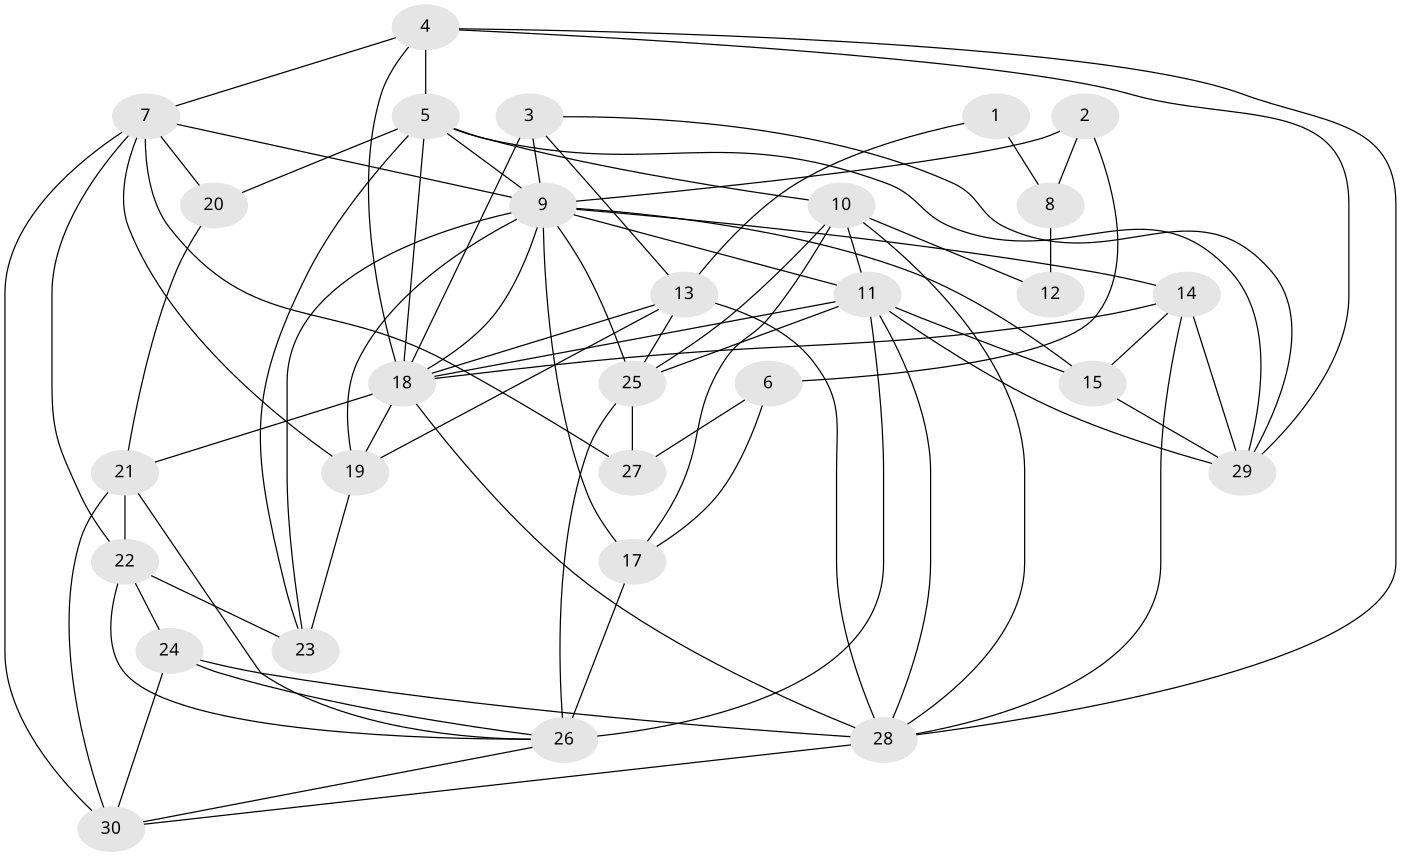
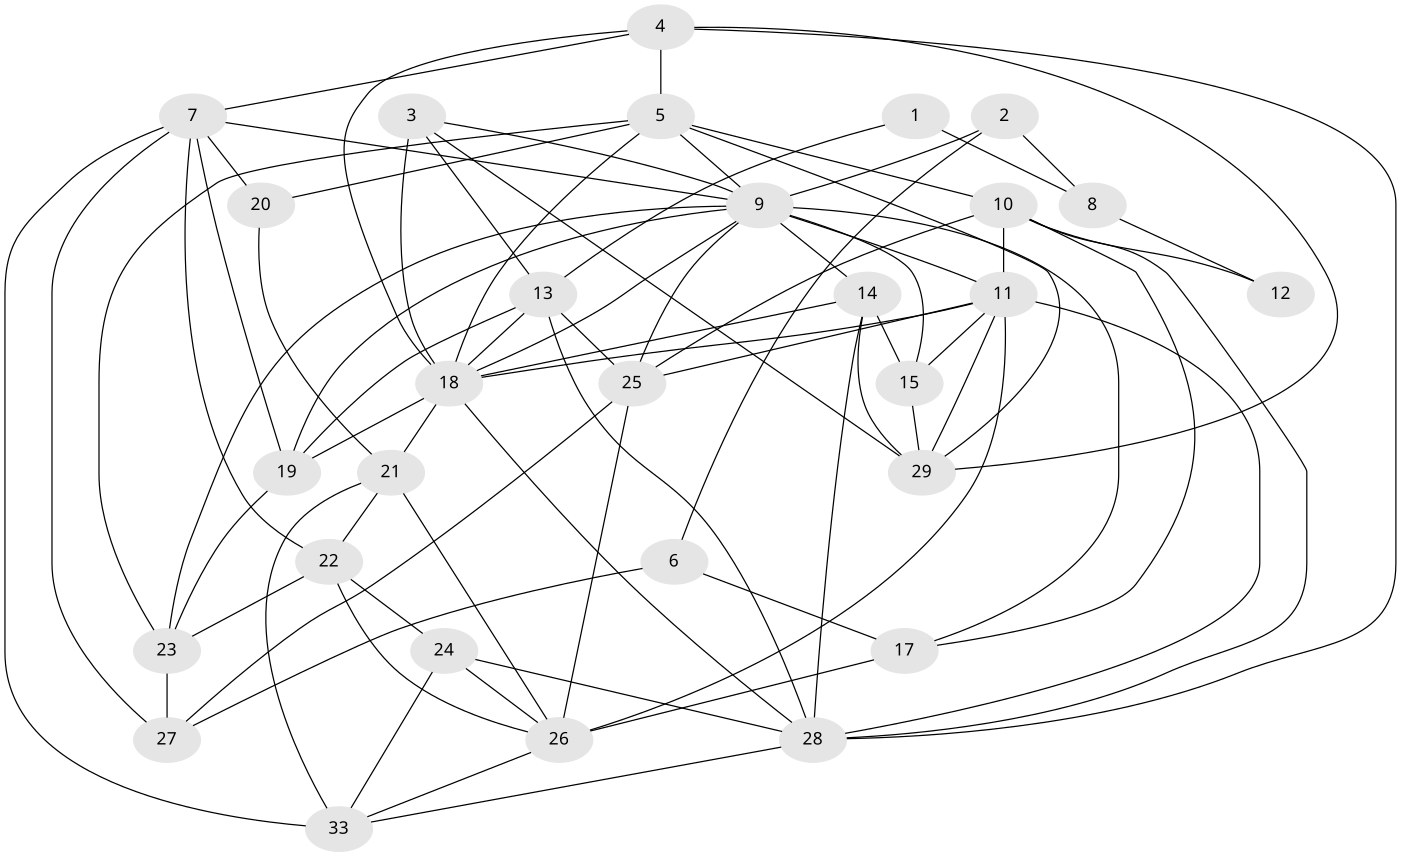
none -> (167, 696)
(111, 829) -> (339, 829)
